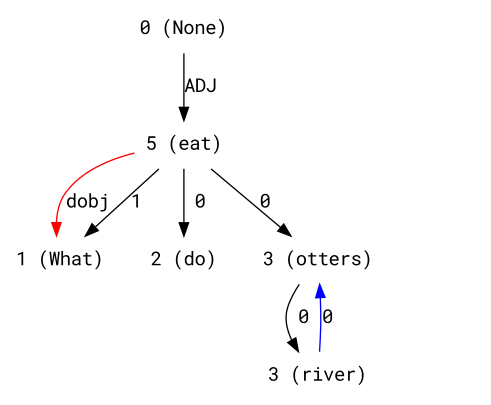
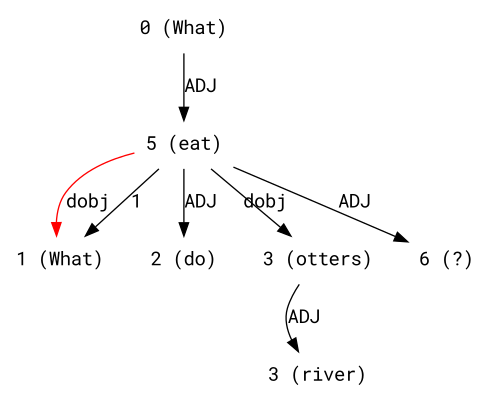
(184, 29) -> (184, 29)
(200, 202) -> (200, 202)
(266, 202) -> (266, 202)
none -> (447, 260)
(304, 318) -> (304, 318)
(321, 325) -> none
